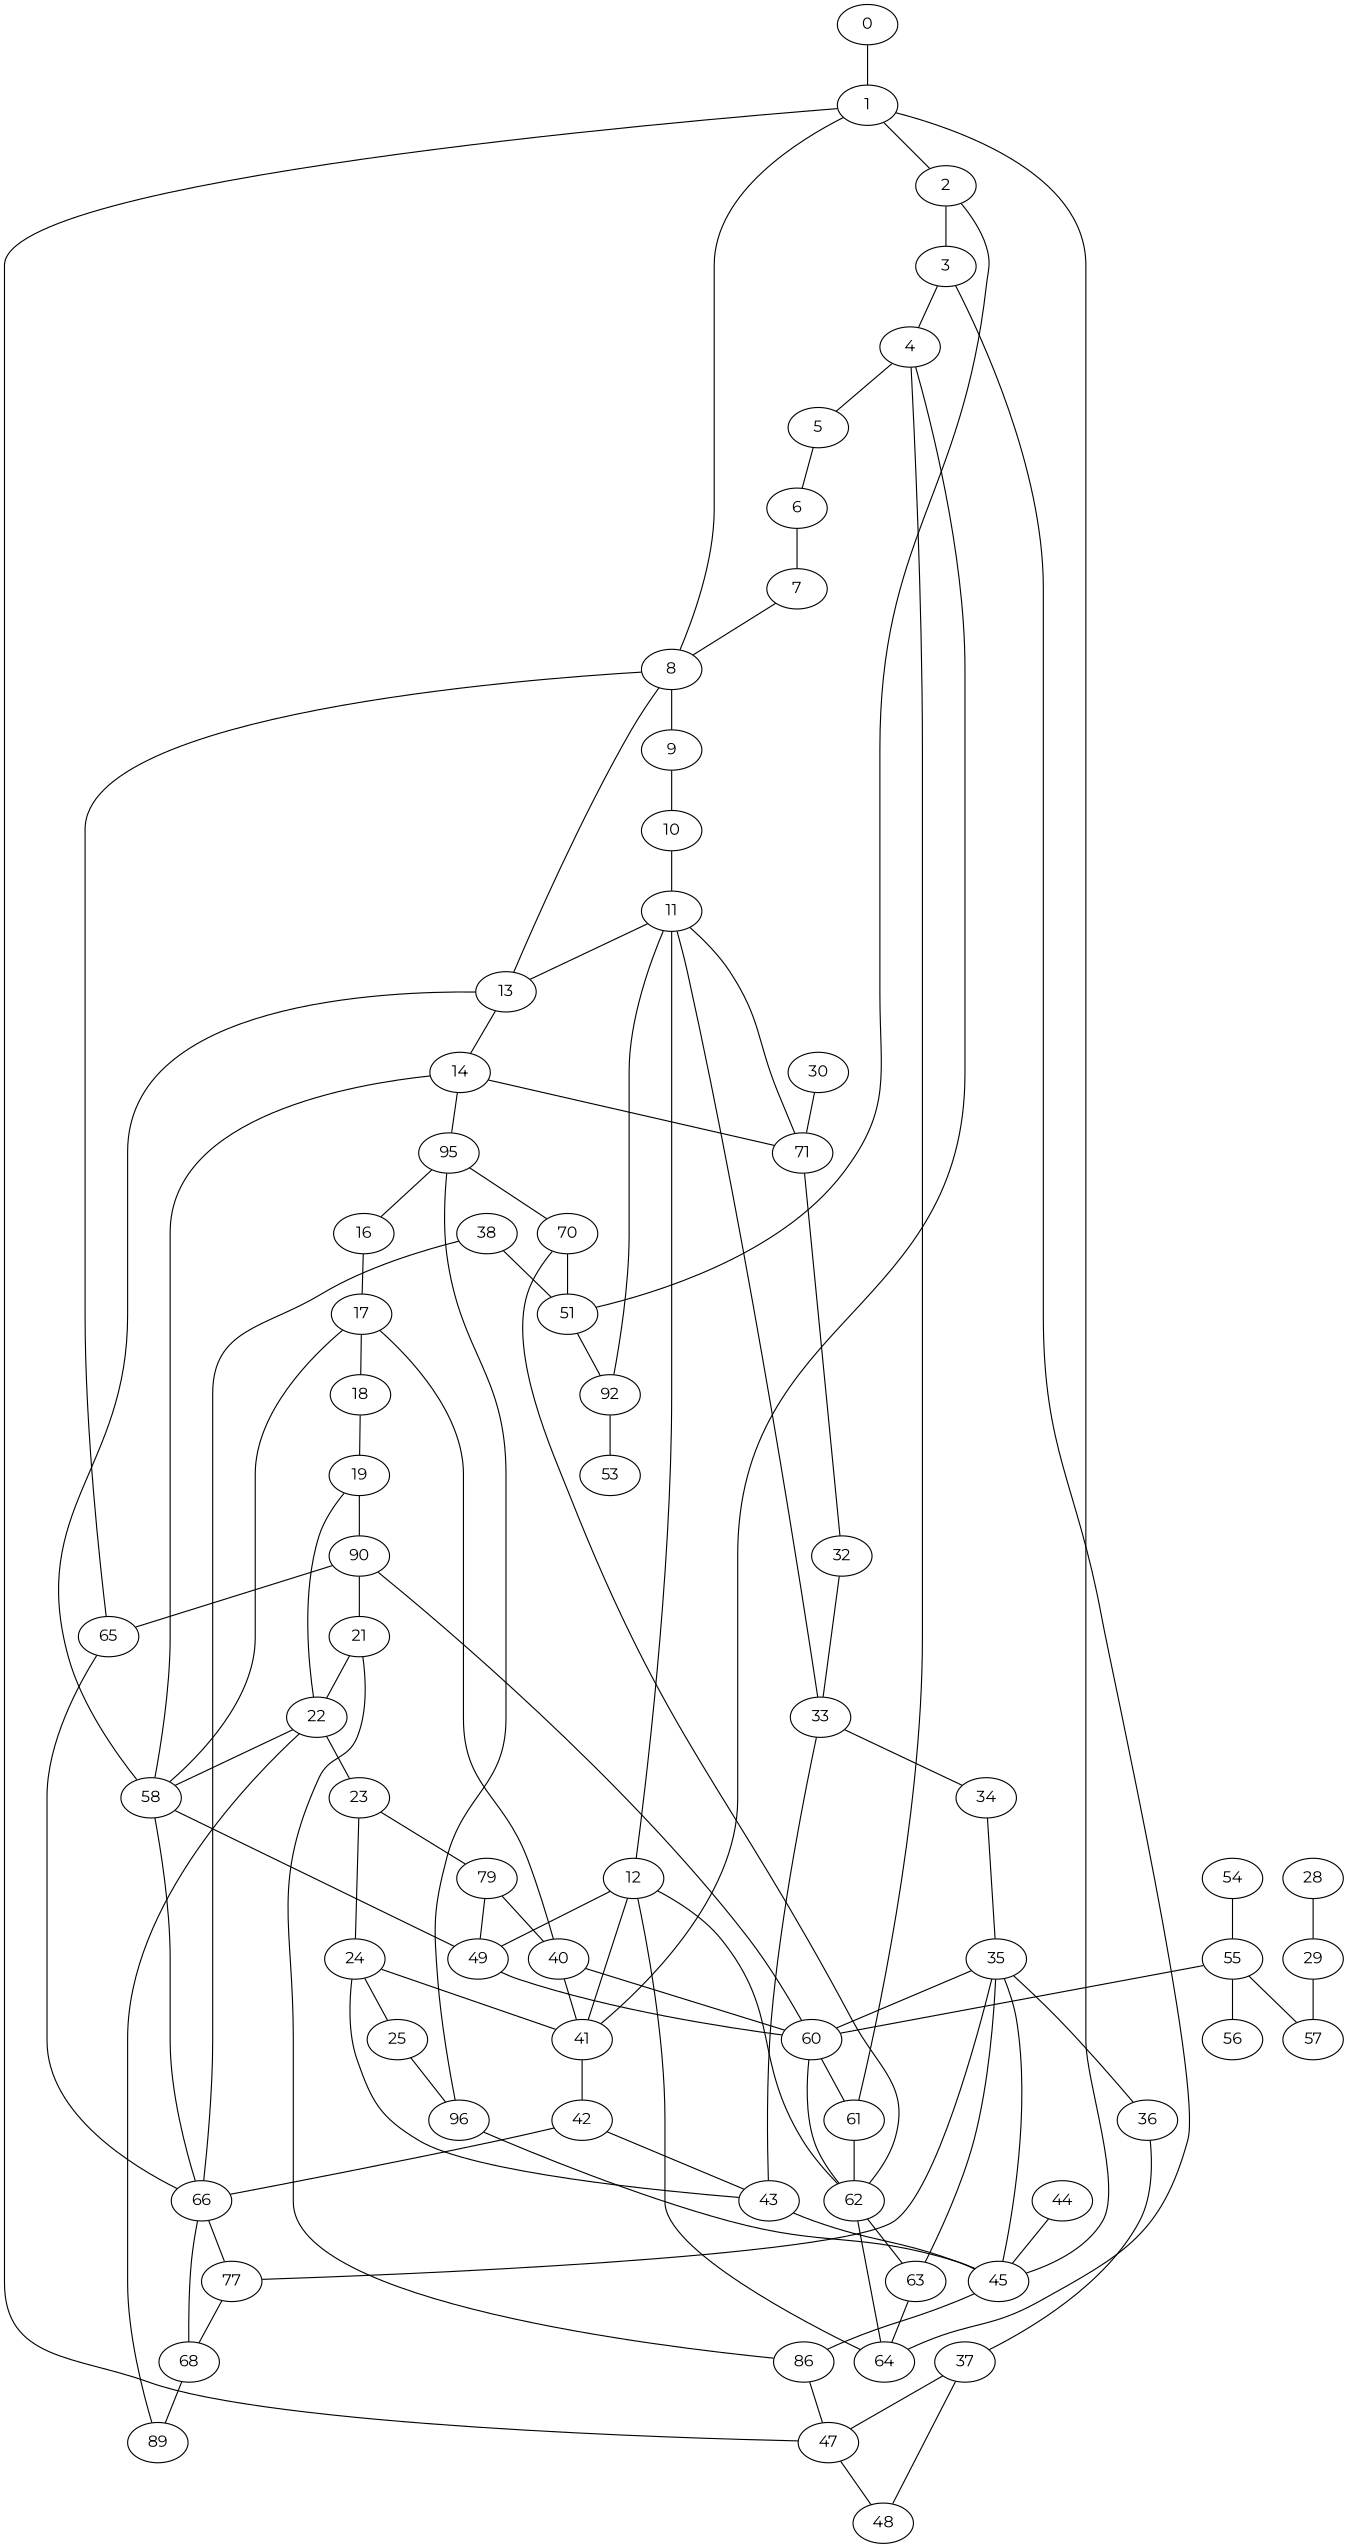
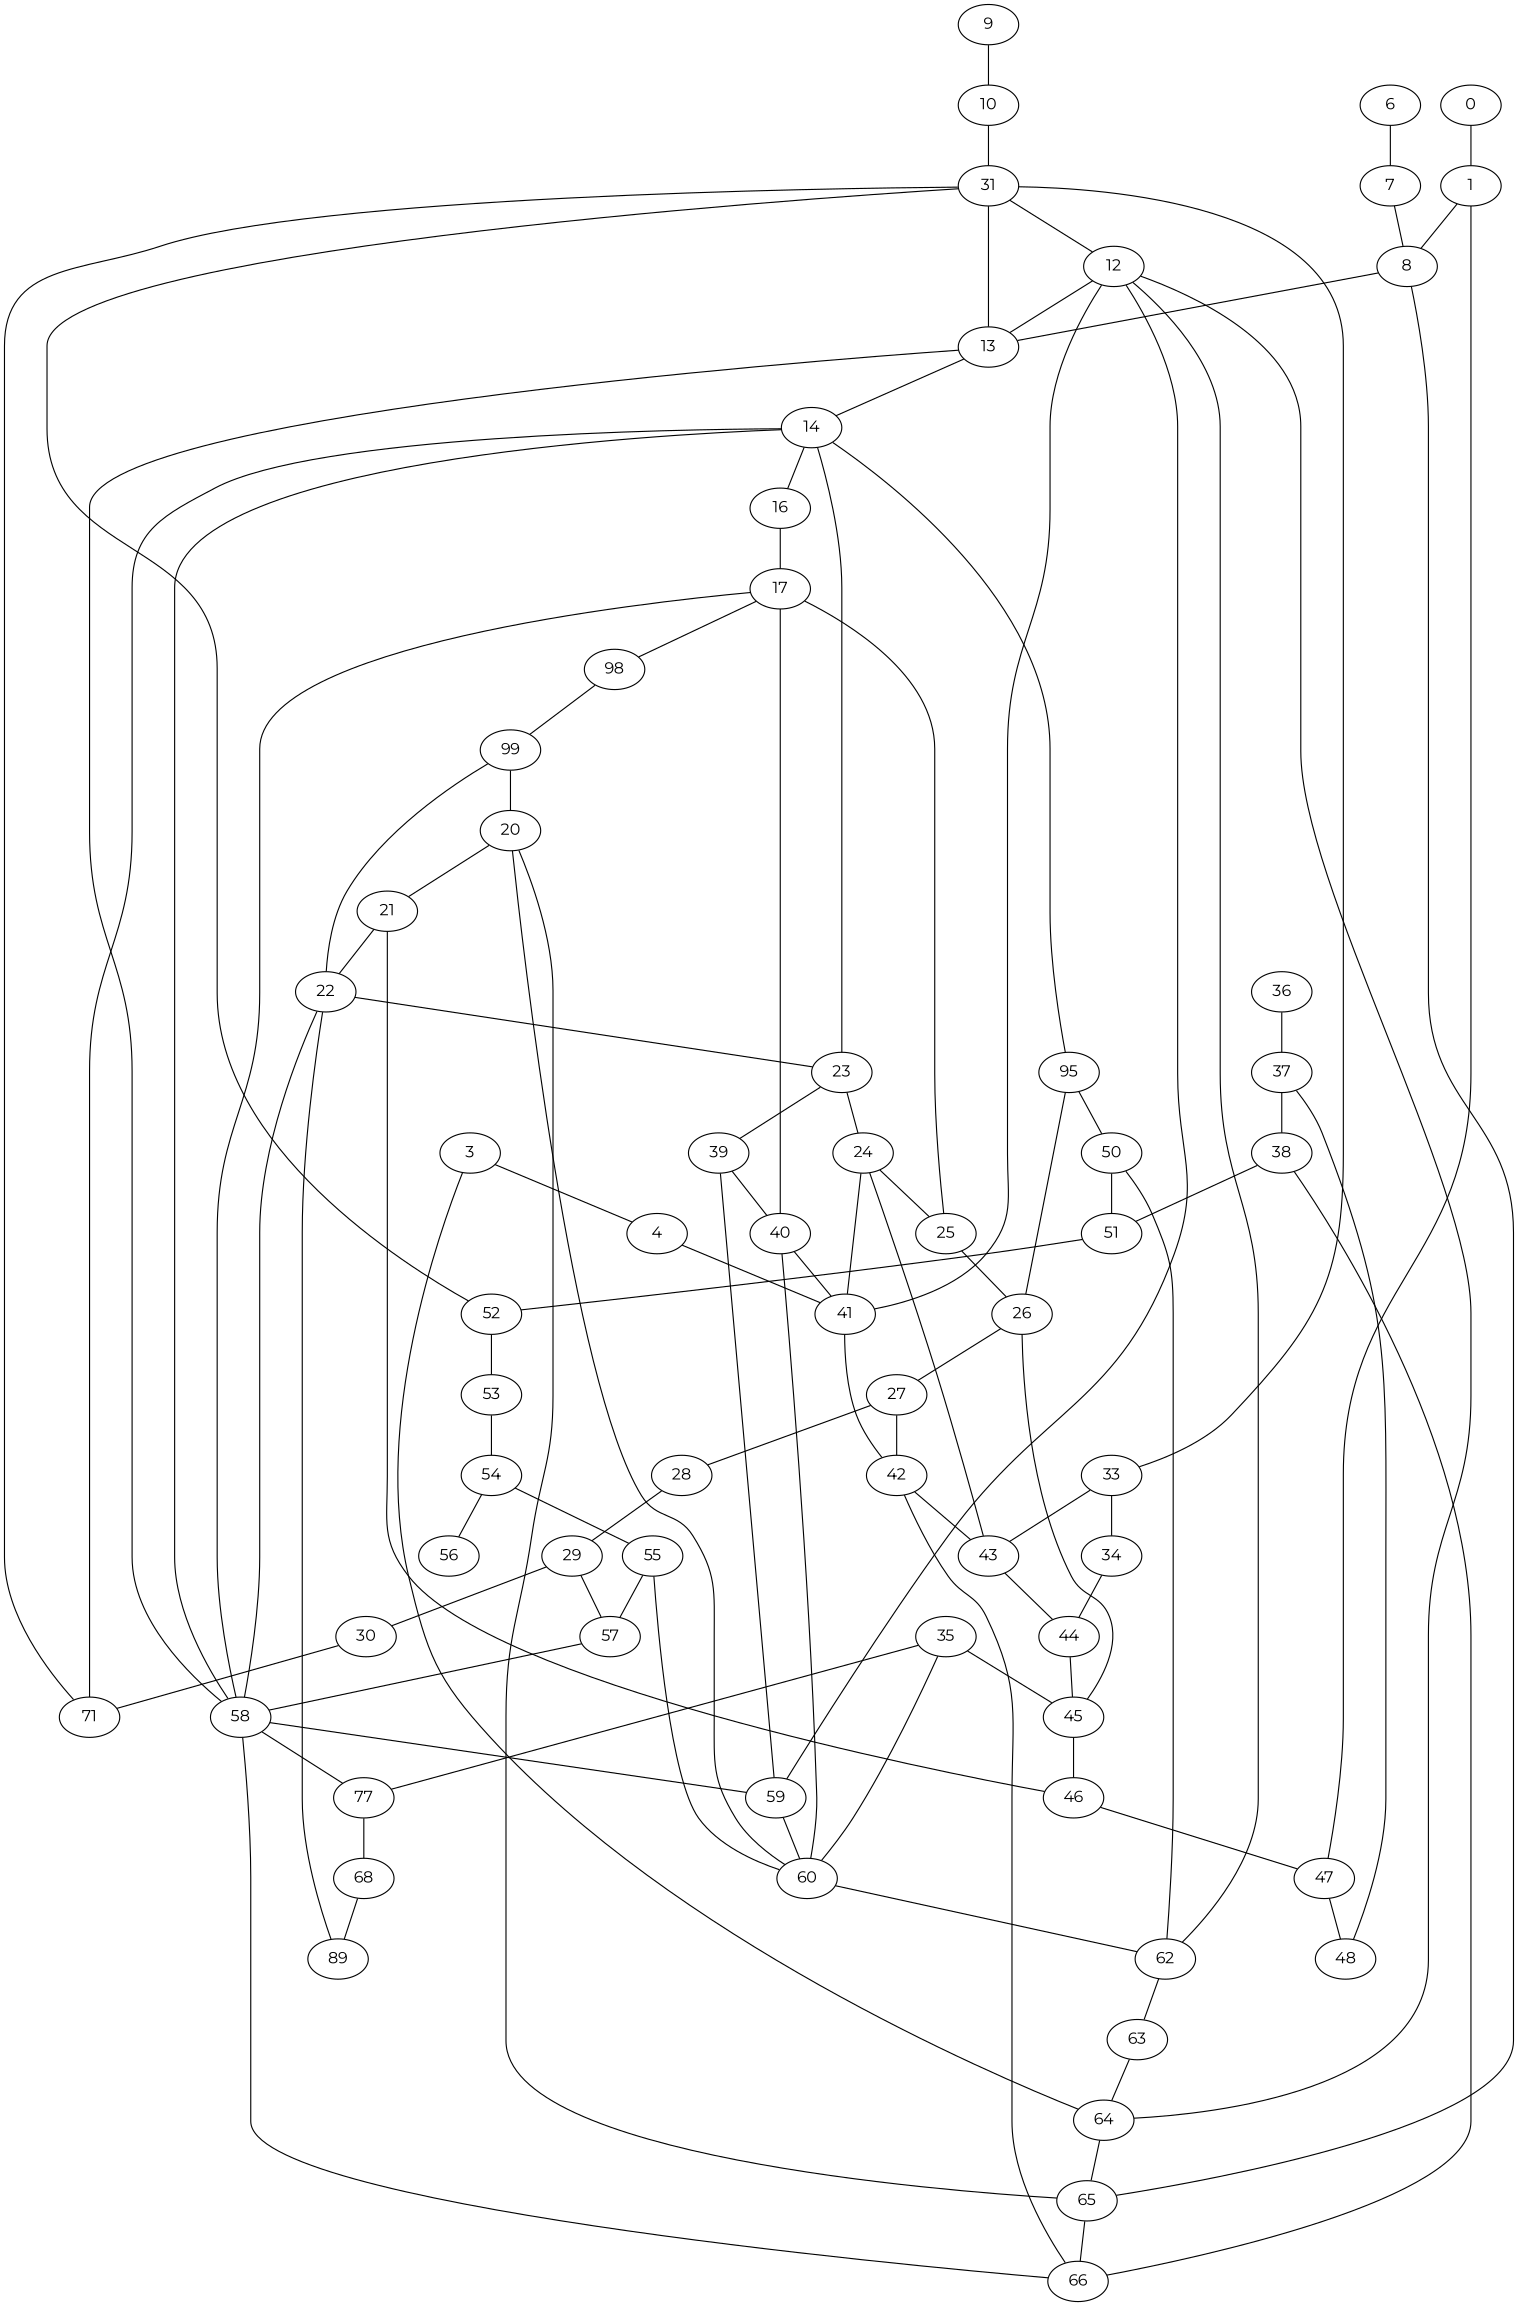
(946, 186) -> none
none -> (1051, 307)
(818, 428) -> none
(672, 710) -> none
none -> (842, 749)
none -> (935, 878)
(672, 911) -> (988, 186)
(1086, 1161) -> none
(406, 1193) -> (796, 468)
(568, 1234) -> (1112, 1153)
(360, 1395) -> (615, 669)
(610, 1395) -> (491, 1314)
none -> (897, 1395)
none -> (491, 1435)
(359, 1475) -> (510, 750)
(359, 1556) -> (510, 831)
(842, 1556) -> none
none -> (469, 1596)
none -> (425, 1677)
(487, 1878) -> (719, 1153)
(991, 1878) -> (1087, 1602)
(478, 1959) -> (776, 1798)
(1233, 1999) -> (470, 1516)
(1076, 2037) -> none
(459, 2120) -> (1022, 1314)
(854, 2120) -> none
(978, 2125) -> none
(838, 2229) -> (1029, 1596)
(217, 2241) -> (294, 1752)
(190, 2281) -> none
(869, 2281) -> (1095, 2160)
(804, 2362) -> (1074, 1798)
(897, 2402) -> (1282, 1113)
